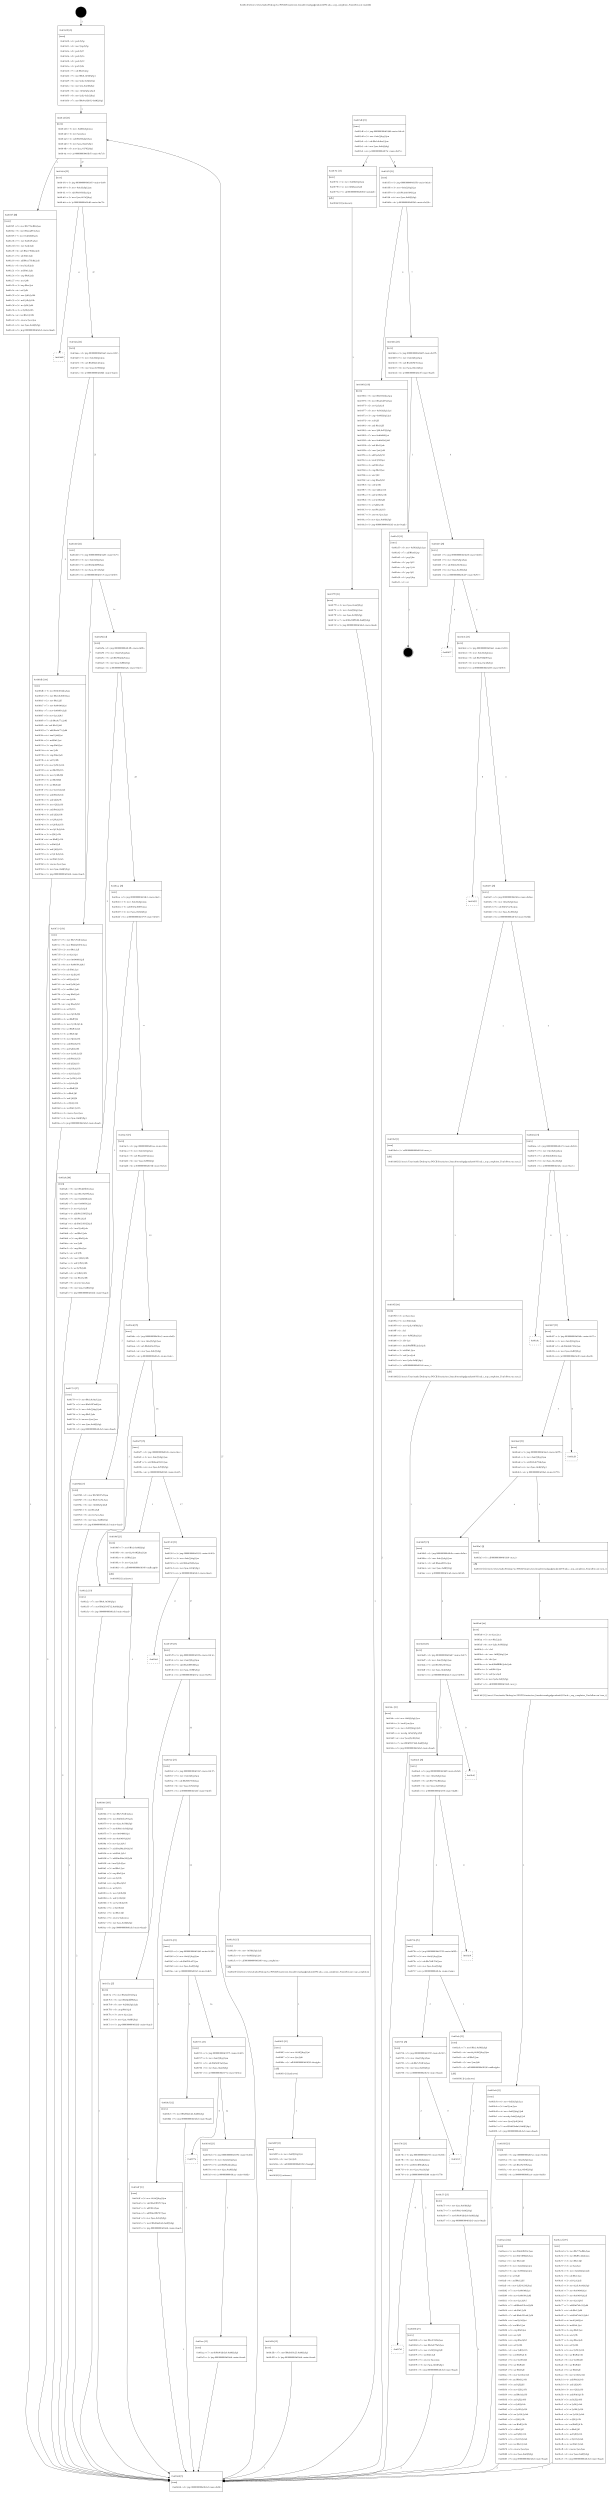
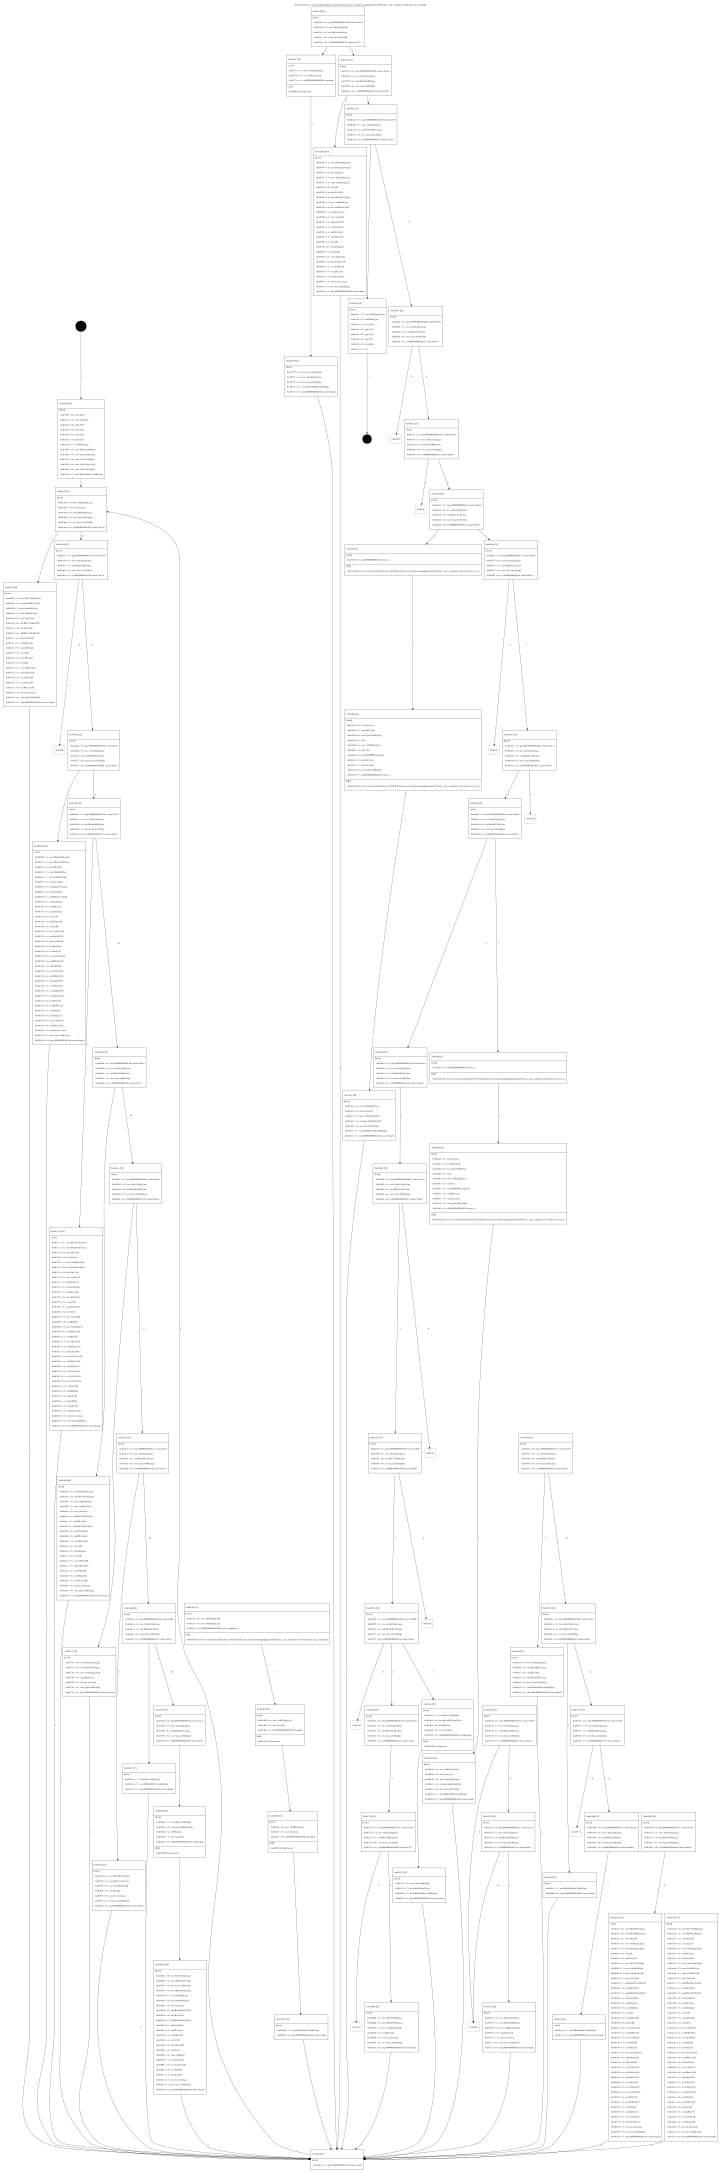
(173, 1506) -> none
(189, 1717) -> (478, 1935)
(440, 2115) -> (370, 1681)
